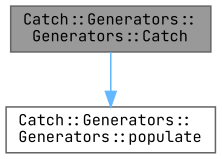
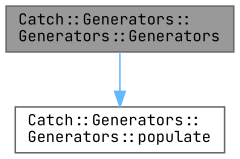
(111, 29) -> (120, 29)
